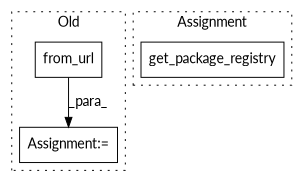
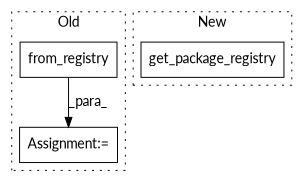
(212, 23) -> (212, 23)
(69, 60) -> (69, 60)
